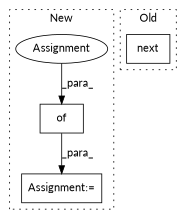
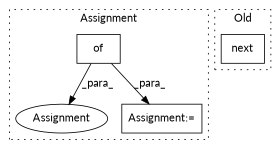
(62, 19) -> (109, 19)
(62, 80) -> (82, 80)
